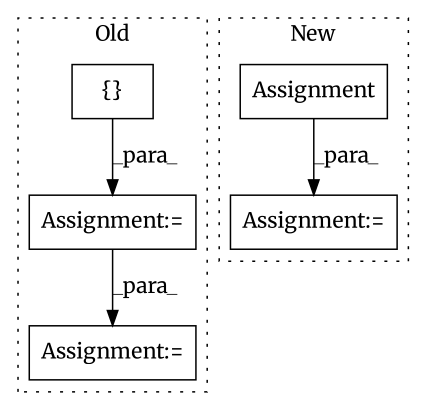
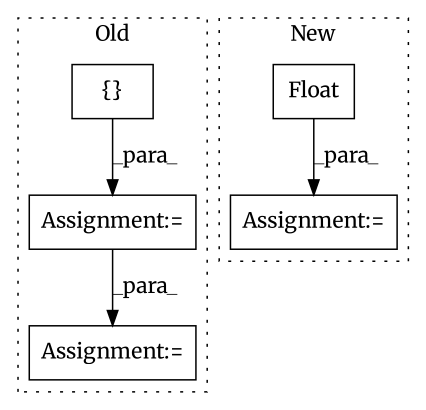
(314, 92) -> (314, 92)
